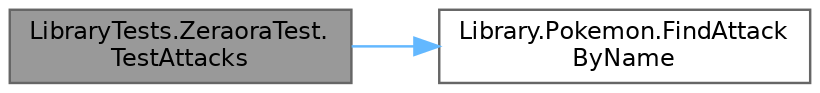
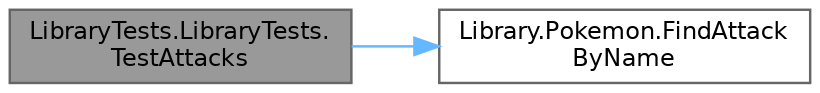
(181, 46) -> (181, 46)
